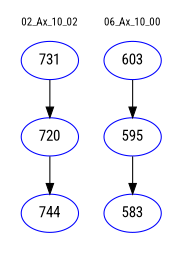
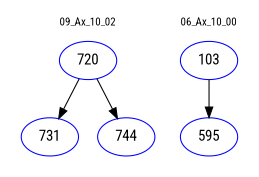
(50, 23) -> (88, 23)
(133, 60) -> (209, 60)
(50, 93) -> (71, 94)
(133, 213) -> none
